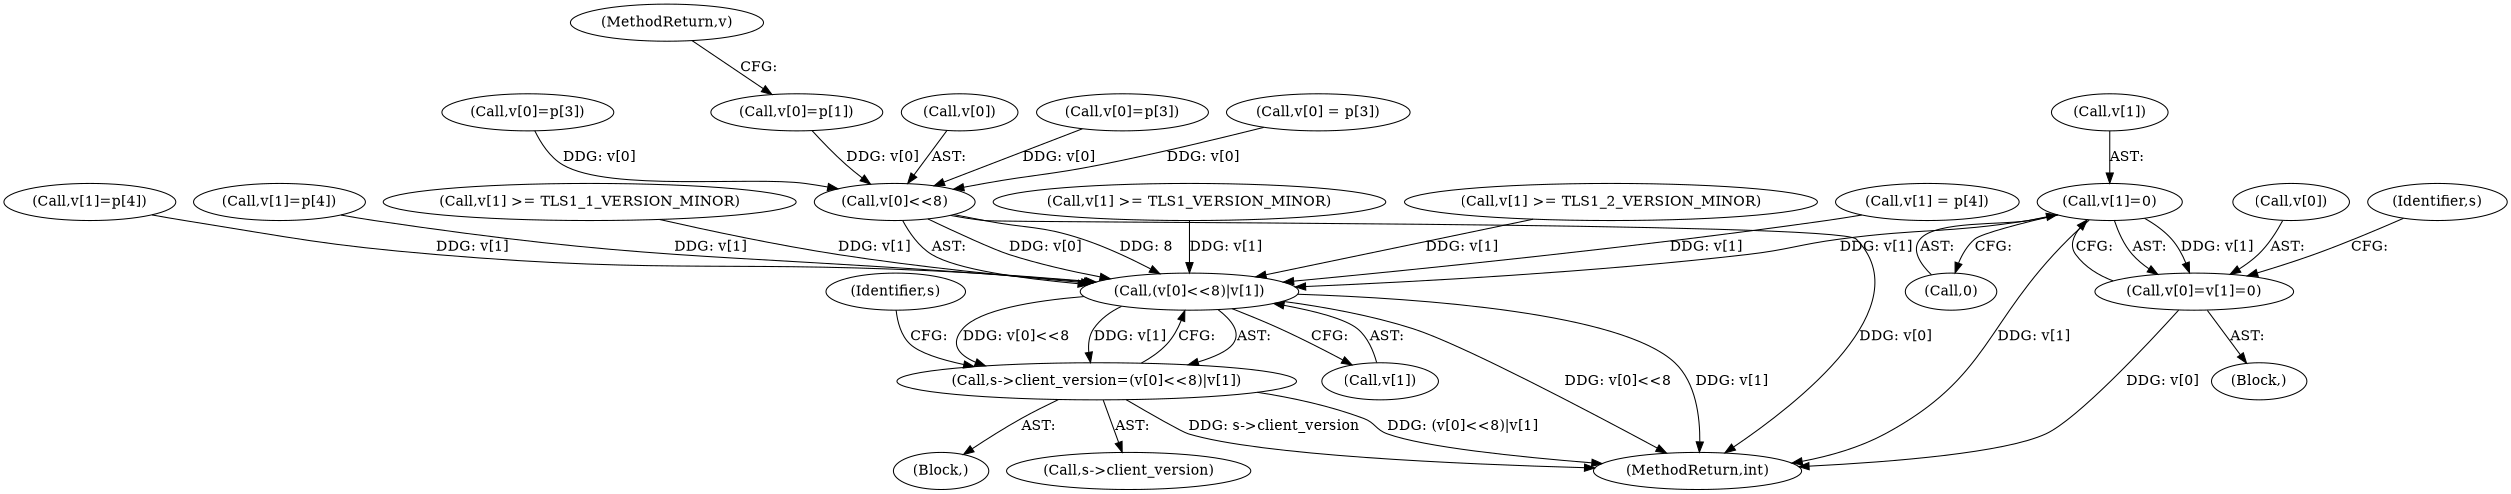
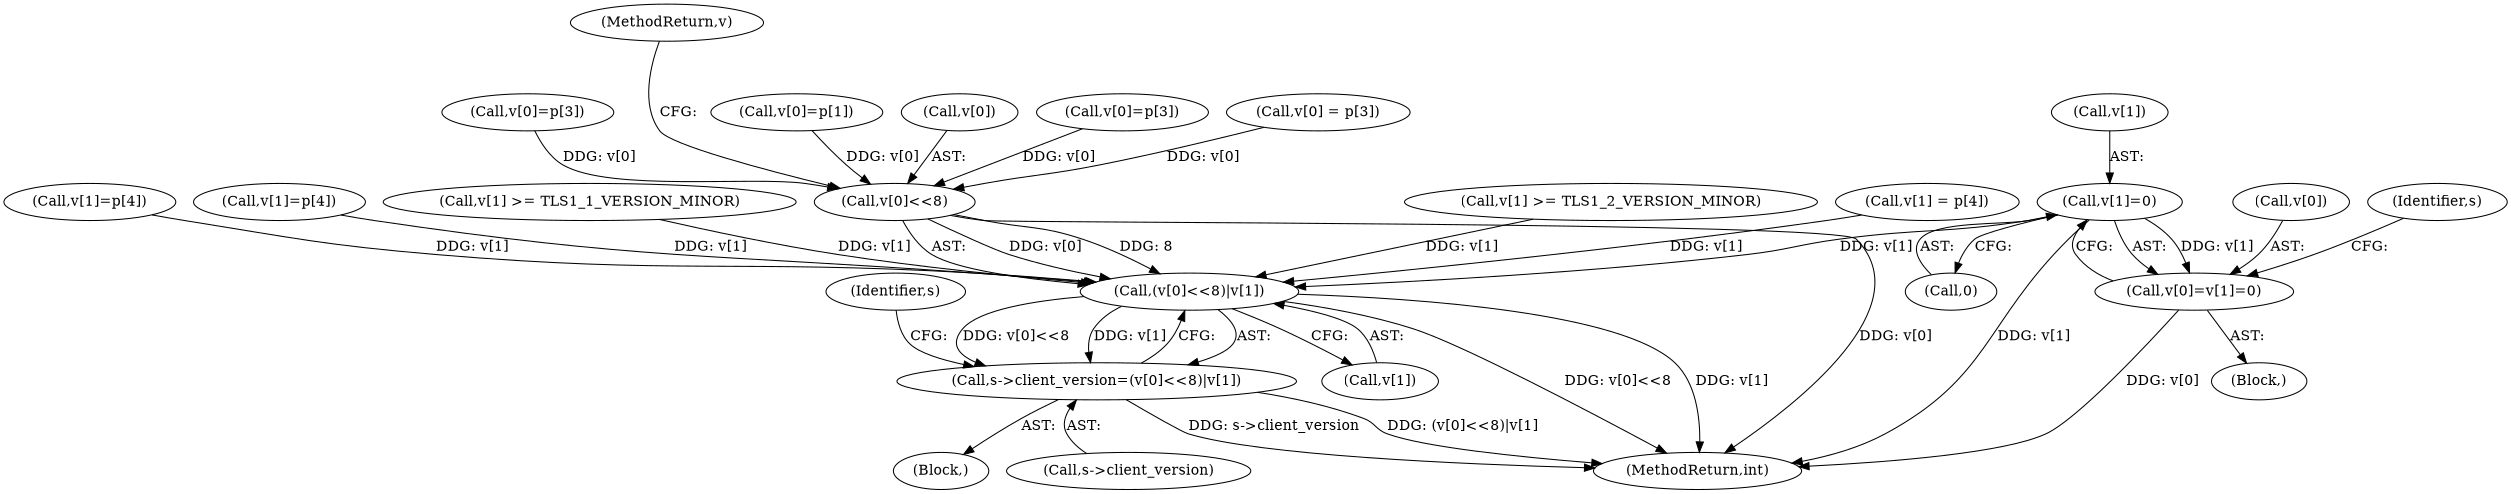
(728, 65) -> (698, 149)
(1189, 202) -> none
(1111, 421) -> (1067, 434)
